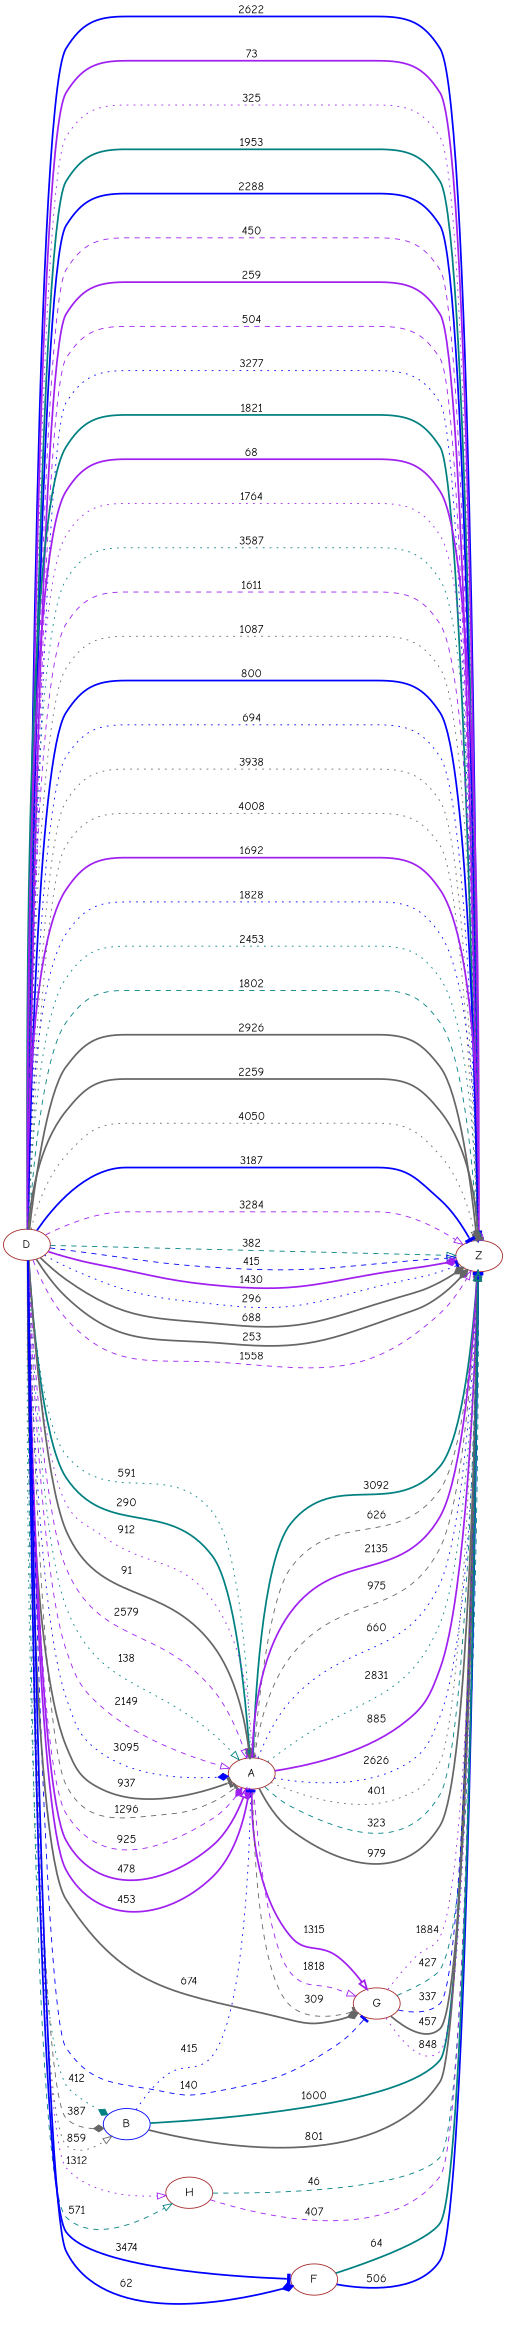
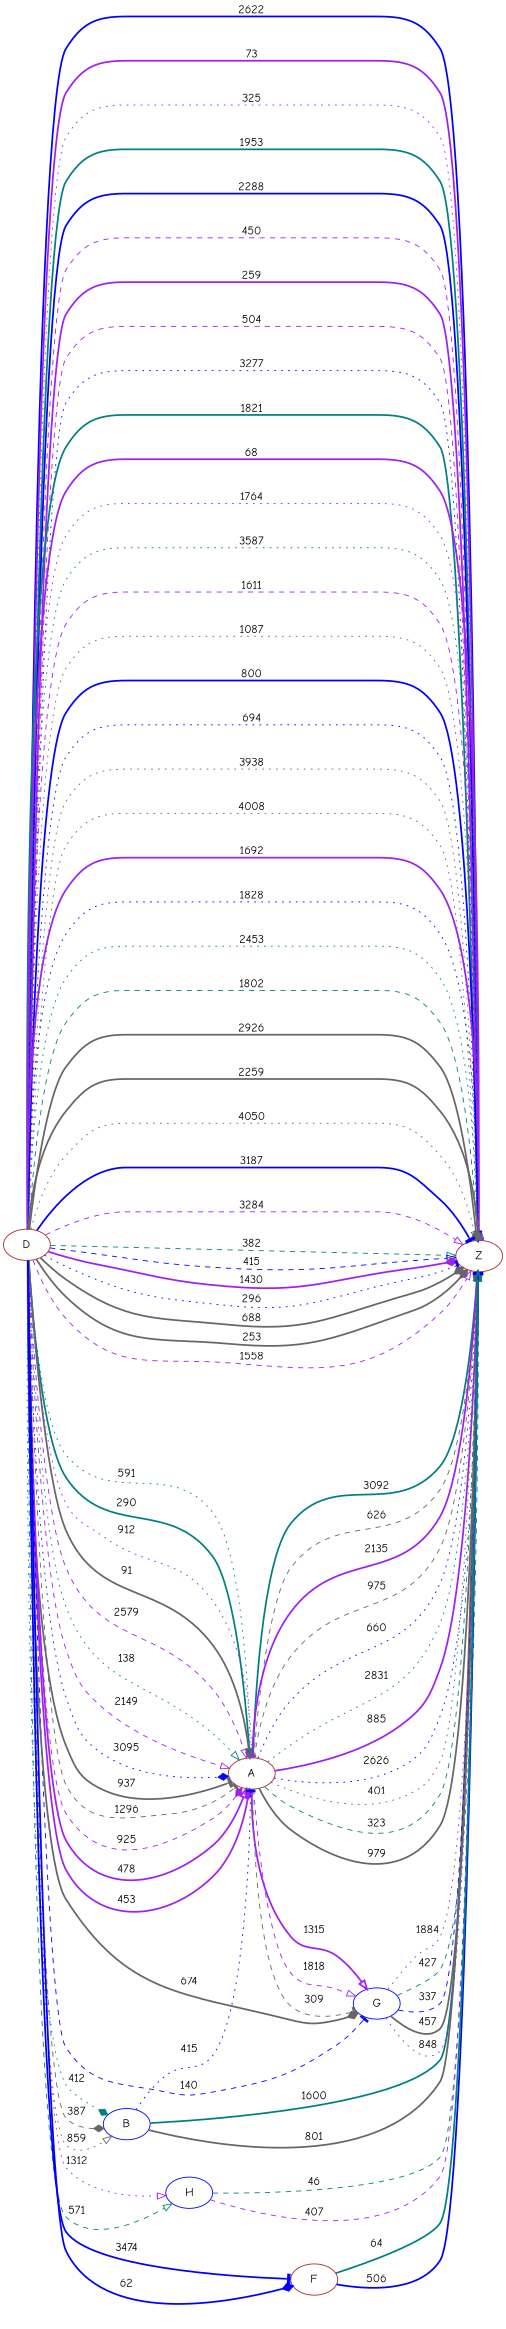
(377, 2004) -> (377, 2004)
(189, 2193) -> (189, 2193)
